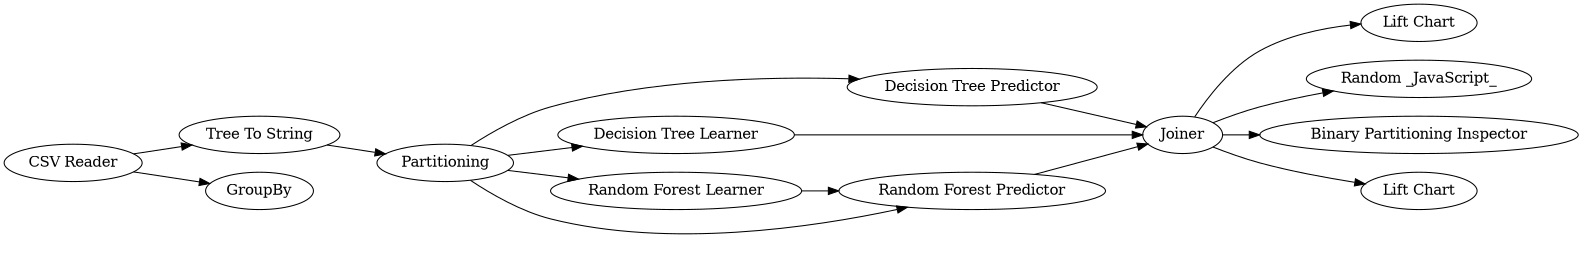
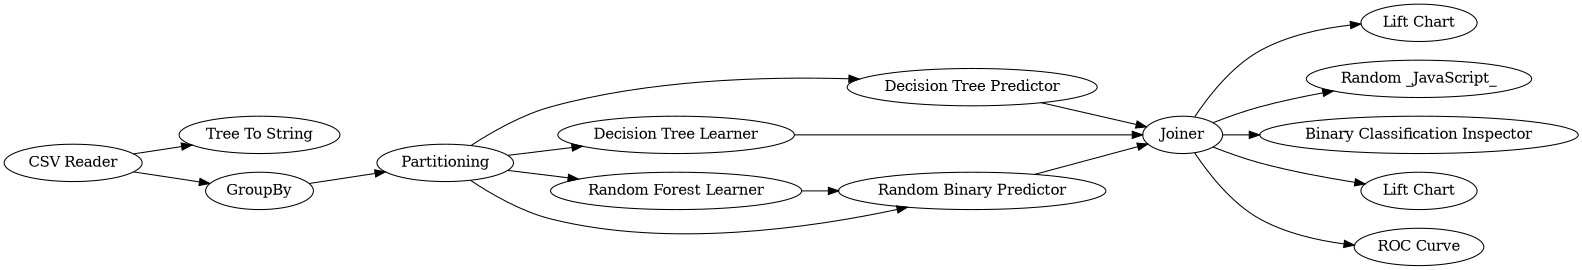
(1419, 135) -> (1419, 135)
(351, 149) -> (342, 178)
(972, 191) -> (972, 191)
none -> (1419, 247)
